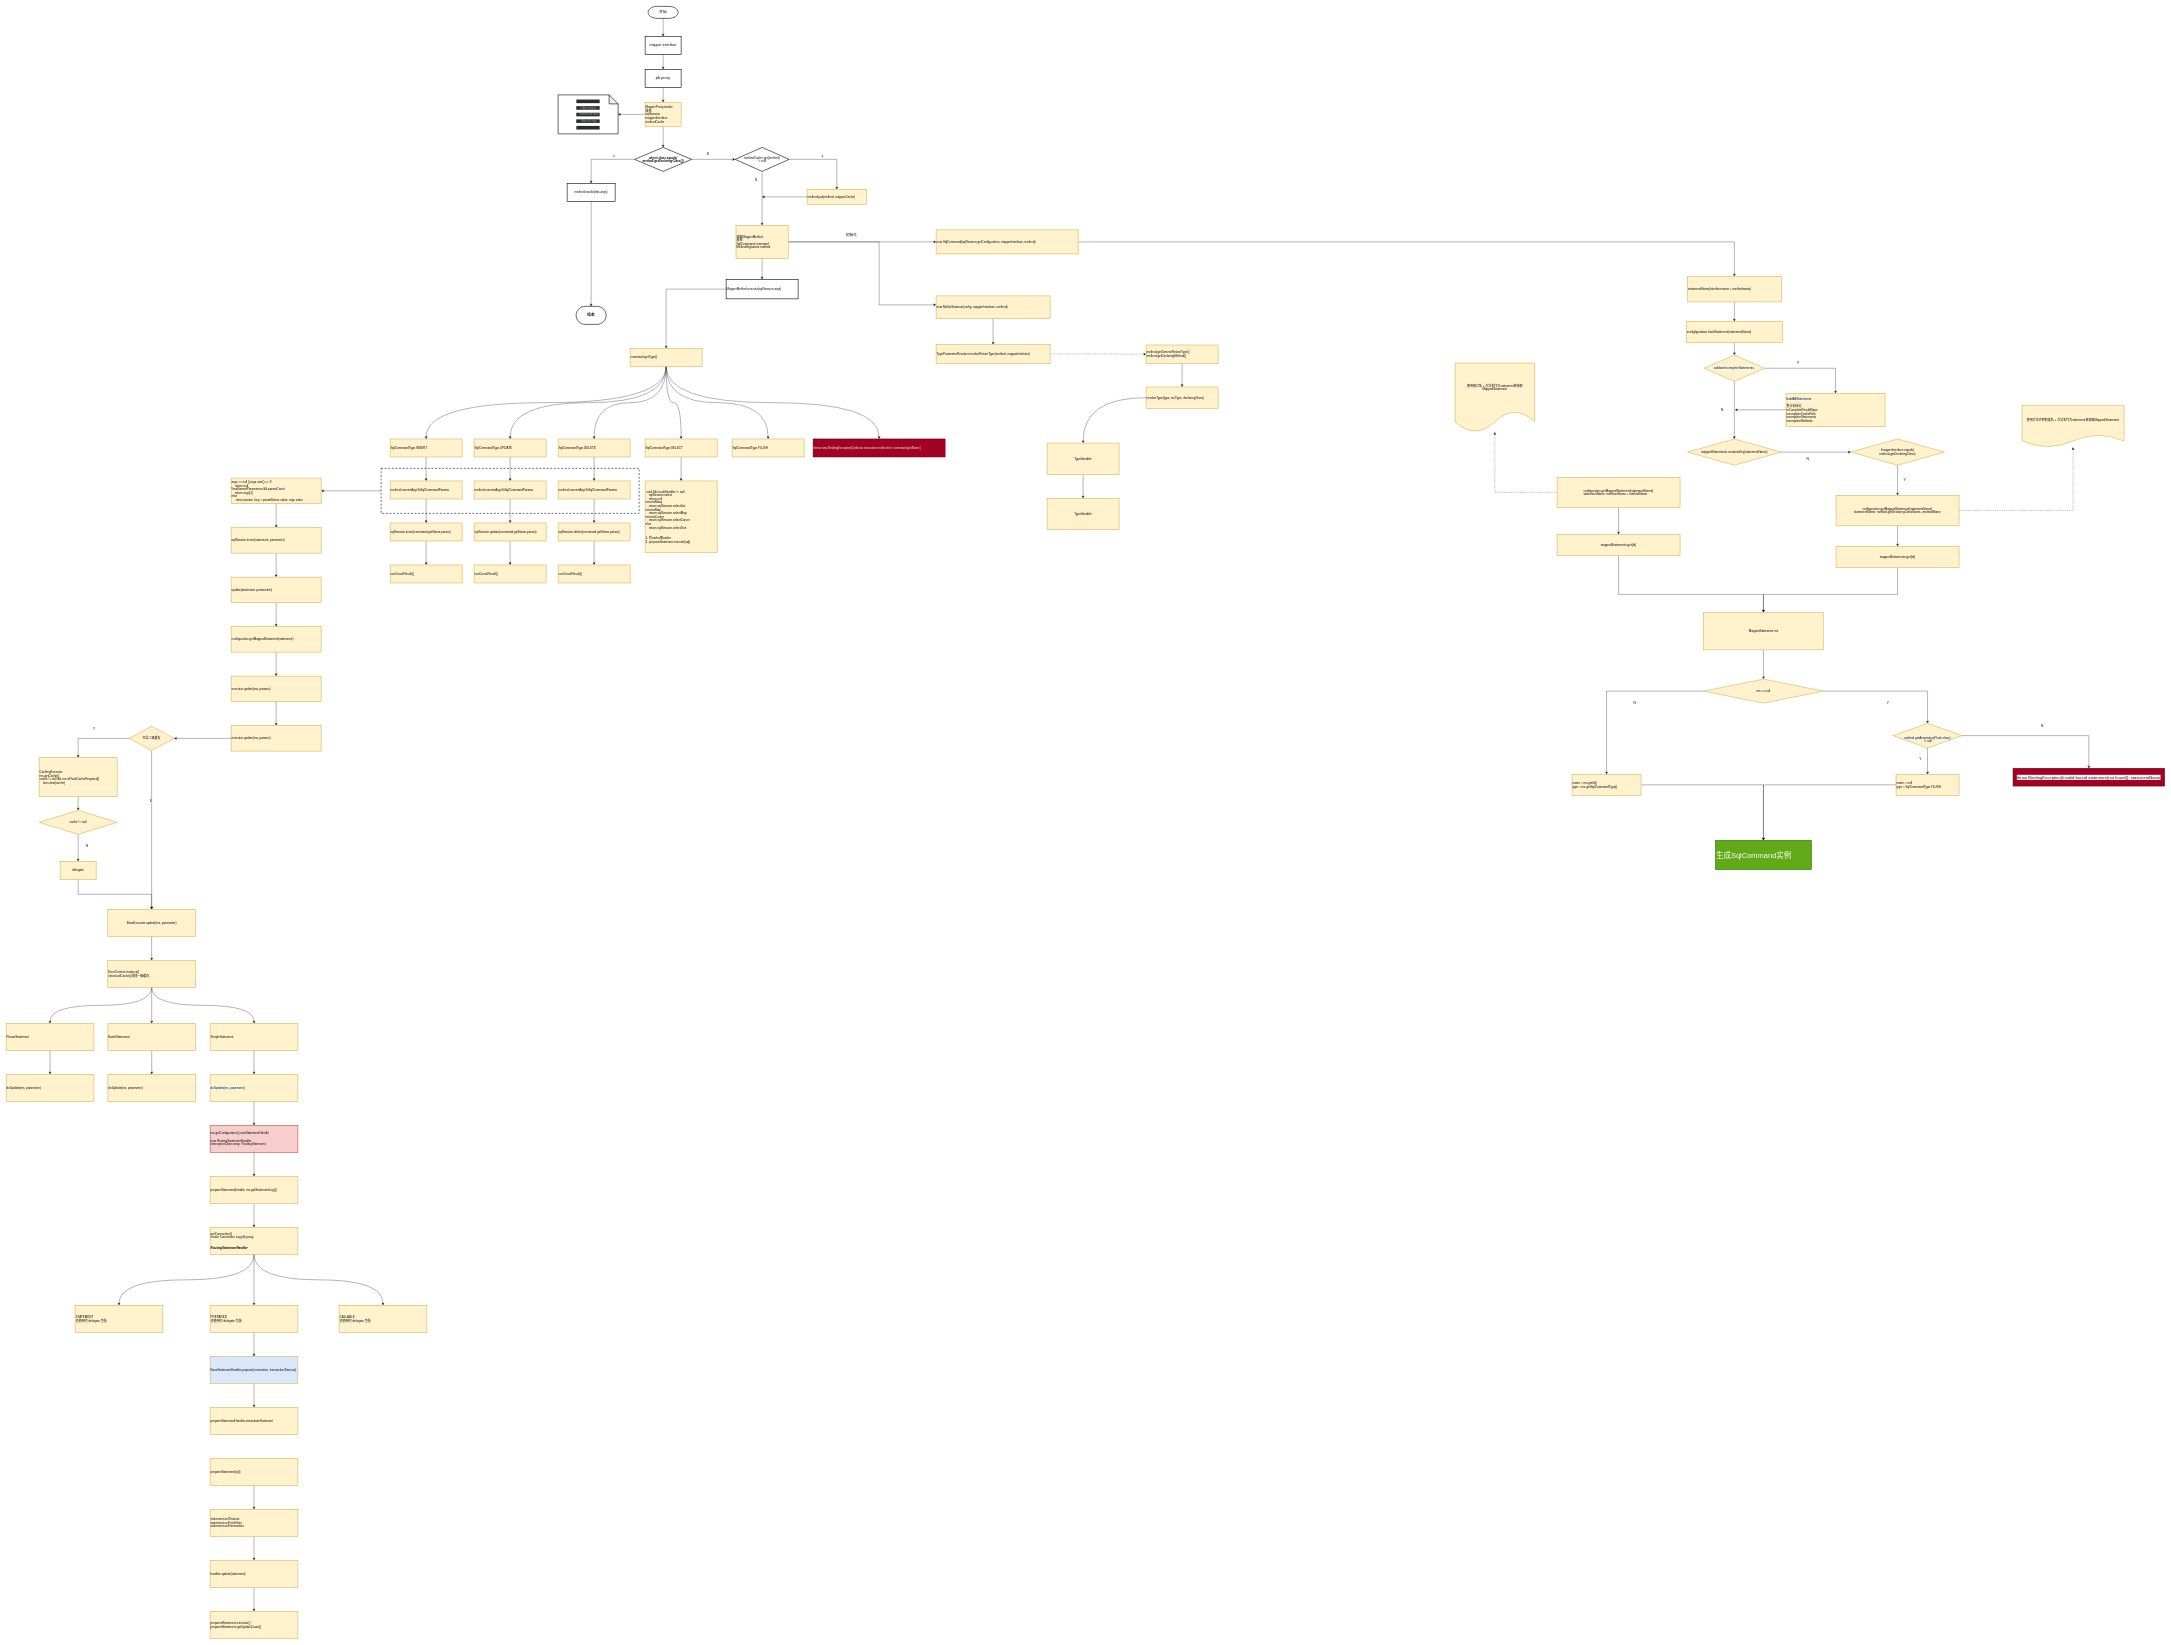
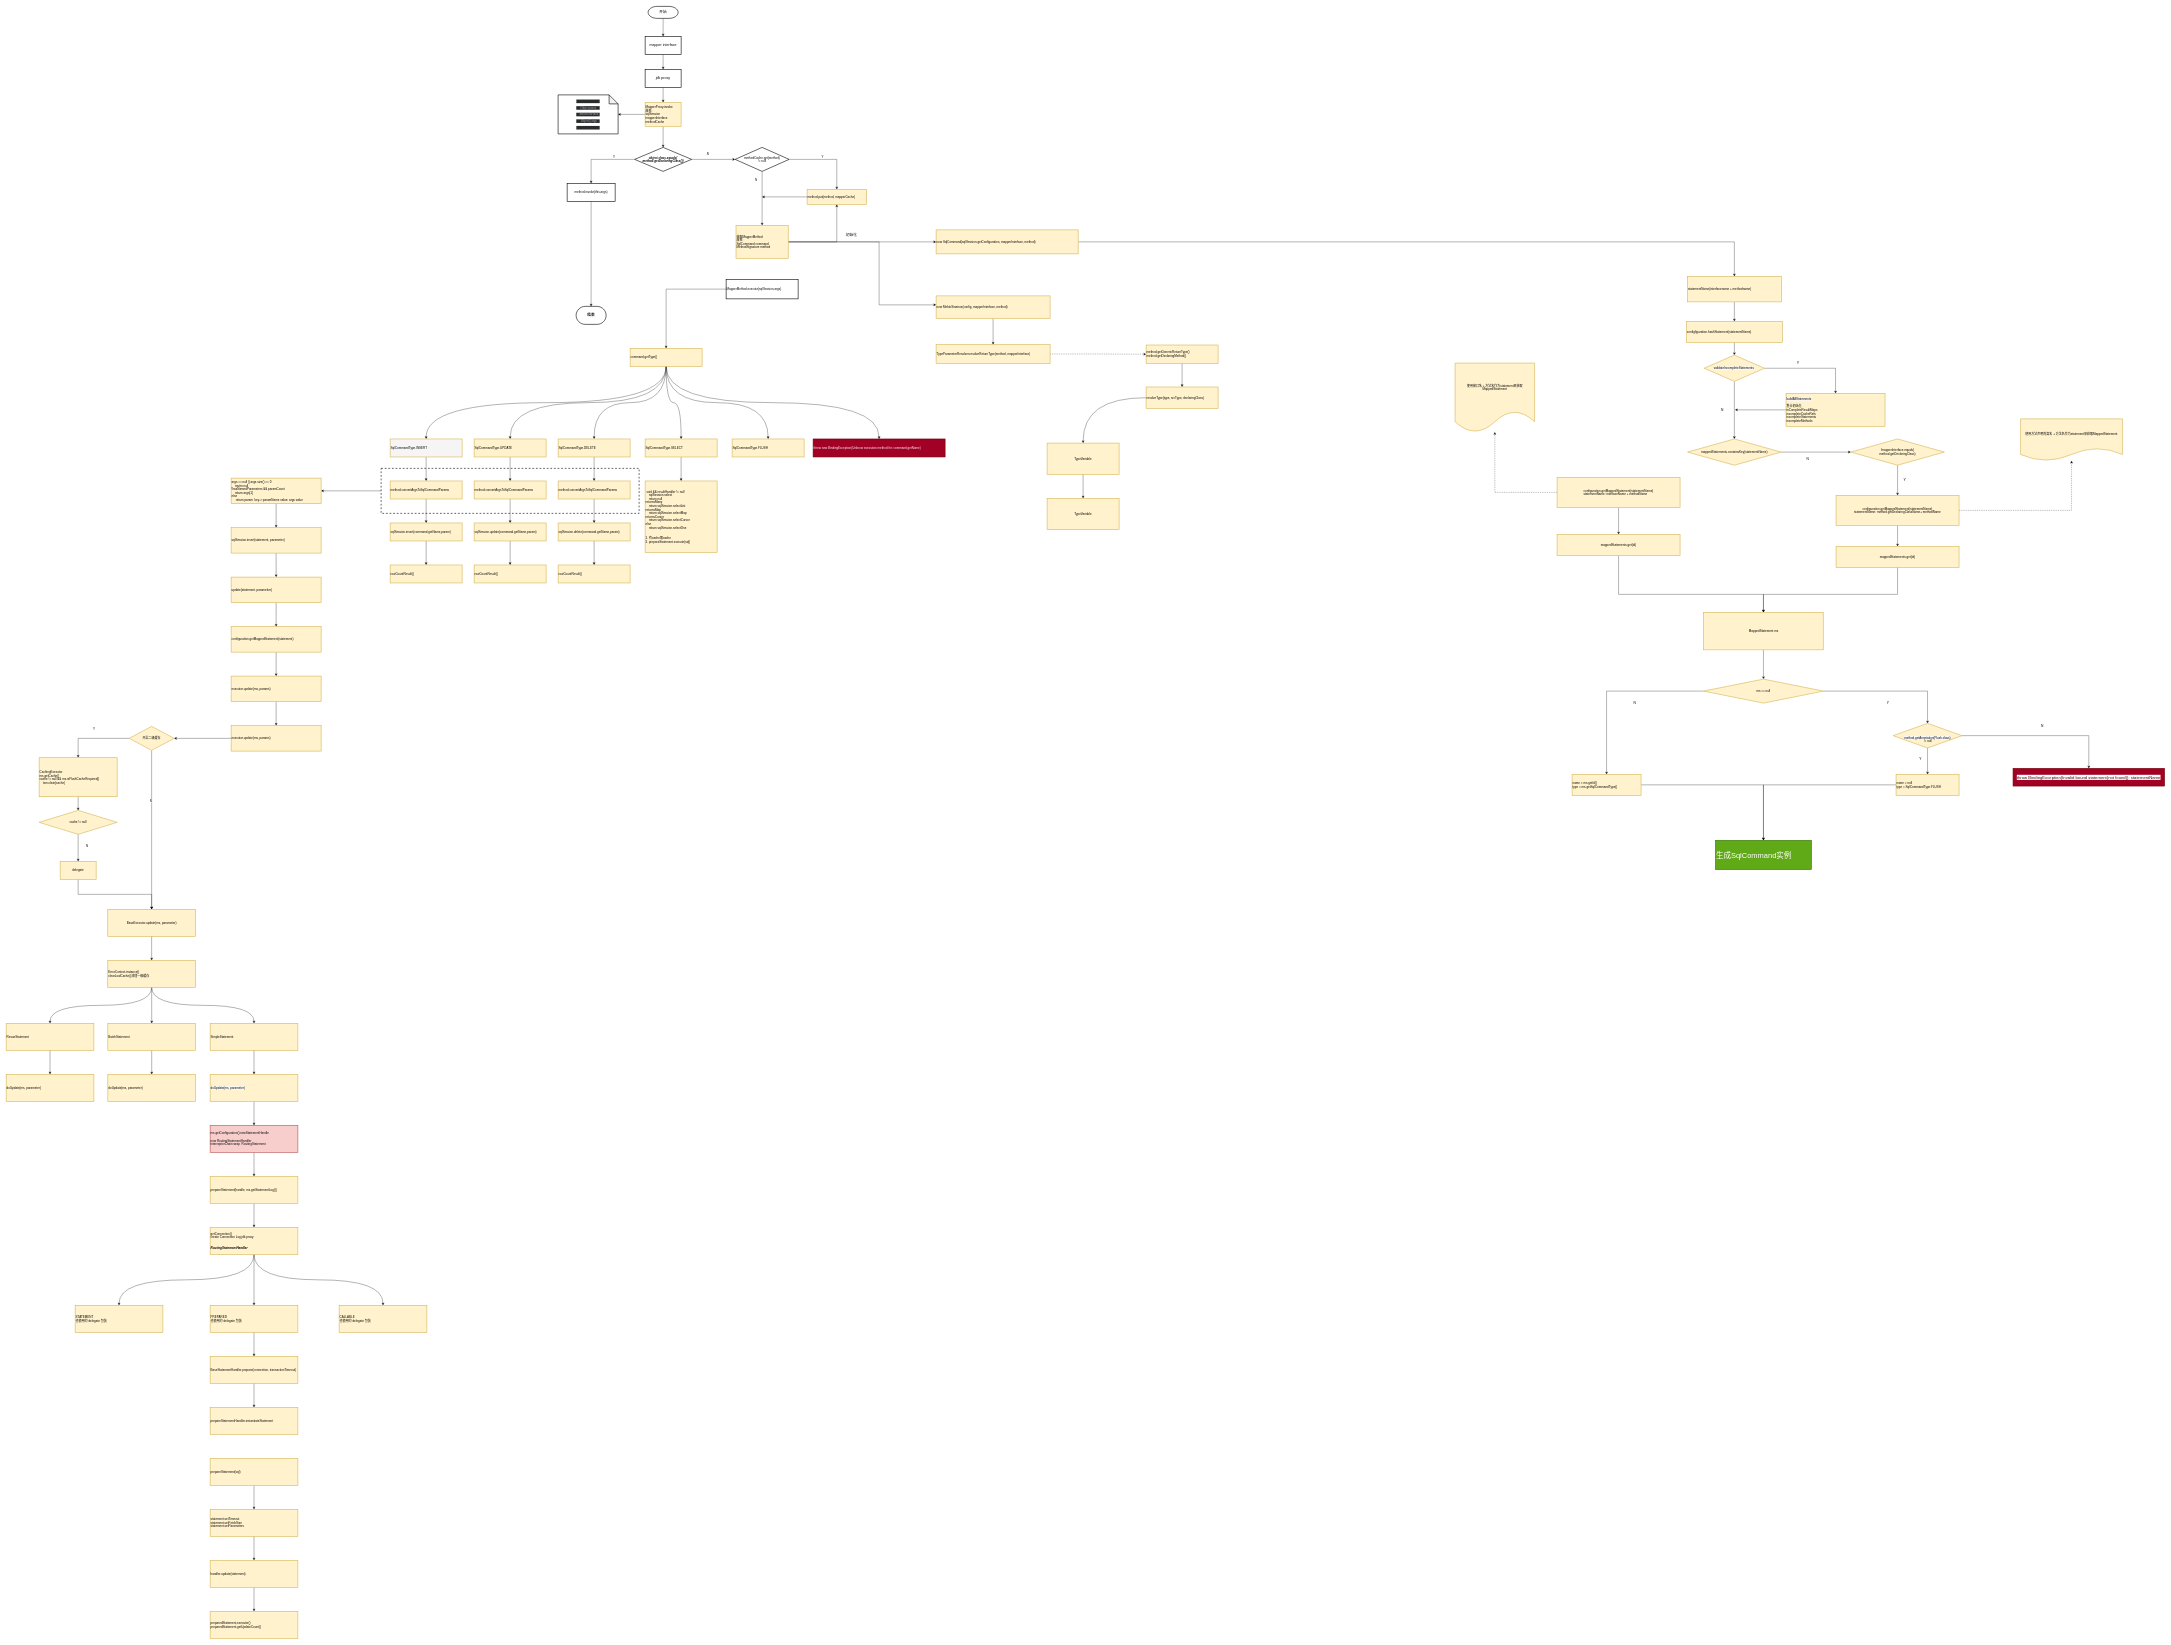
(762, 276) -> (837, 207)
(2073, 426) -> (2072, 440)
(426, 448) -> (426, 448)
(254, 1370) -> (254, 1370)
